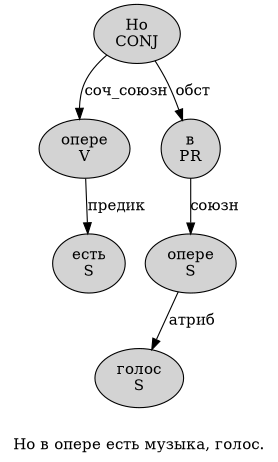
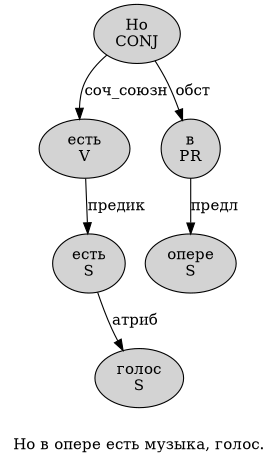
(85, 149) -> (85, 149)
(215, 206) -> (215, 206)
(167, 316) -> (107, 317)
